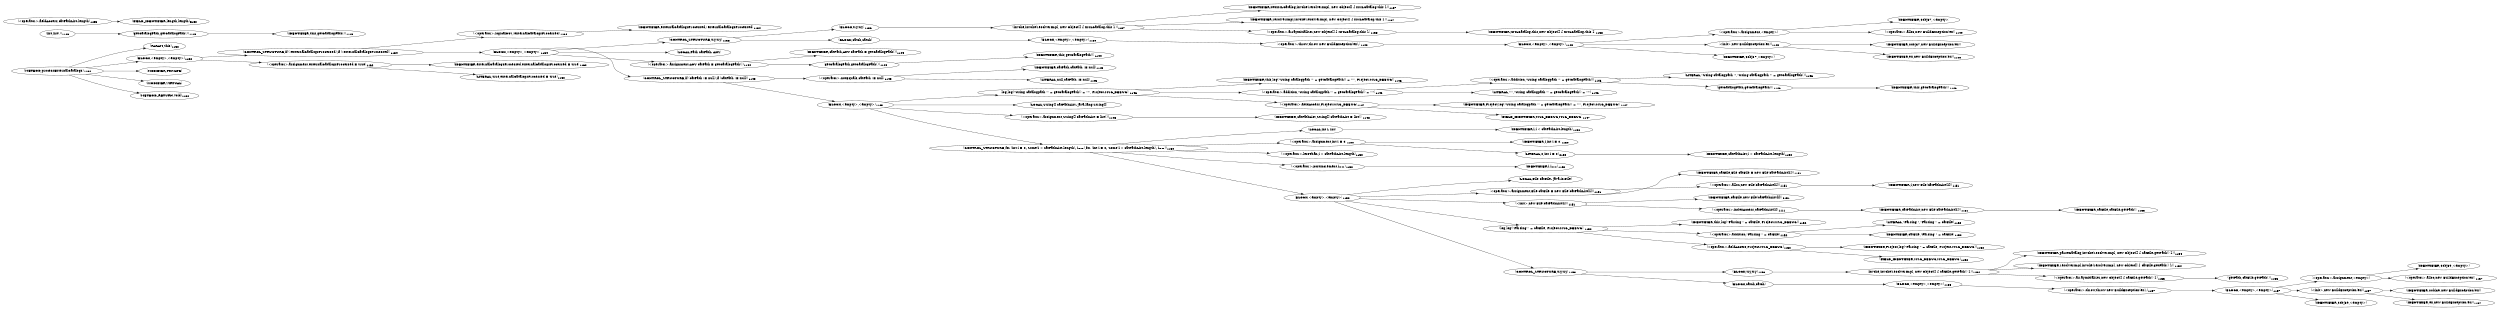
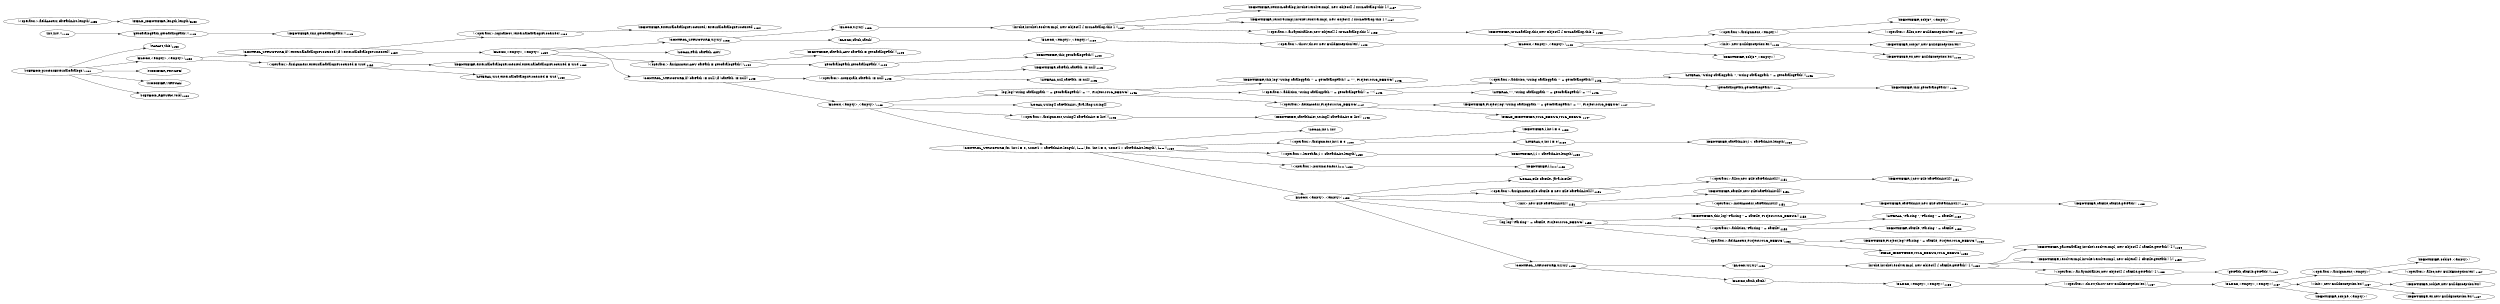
(1419, 130) -> (1437, 154)
(1749, 173) -> none
(1782, 210) -> (1782, 204)
